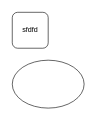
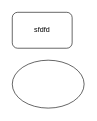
(30, 30) -> (42, 30)
